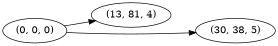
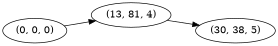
(128, 34) -> (180, 22)
